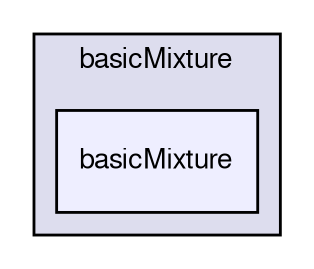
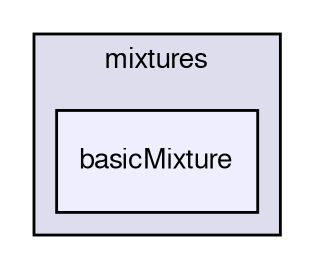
(157, 61) -> (157, 61)
